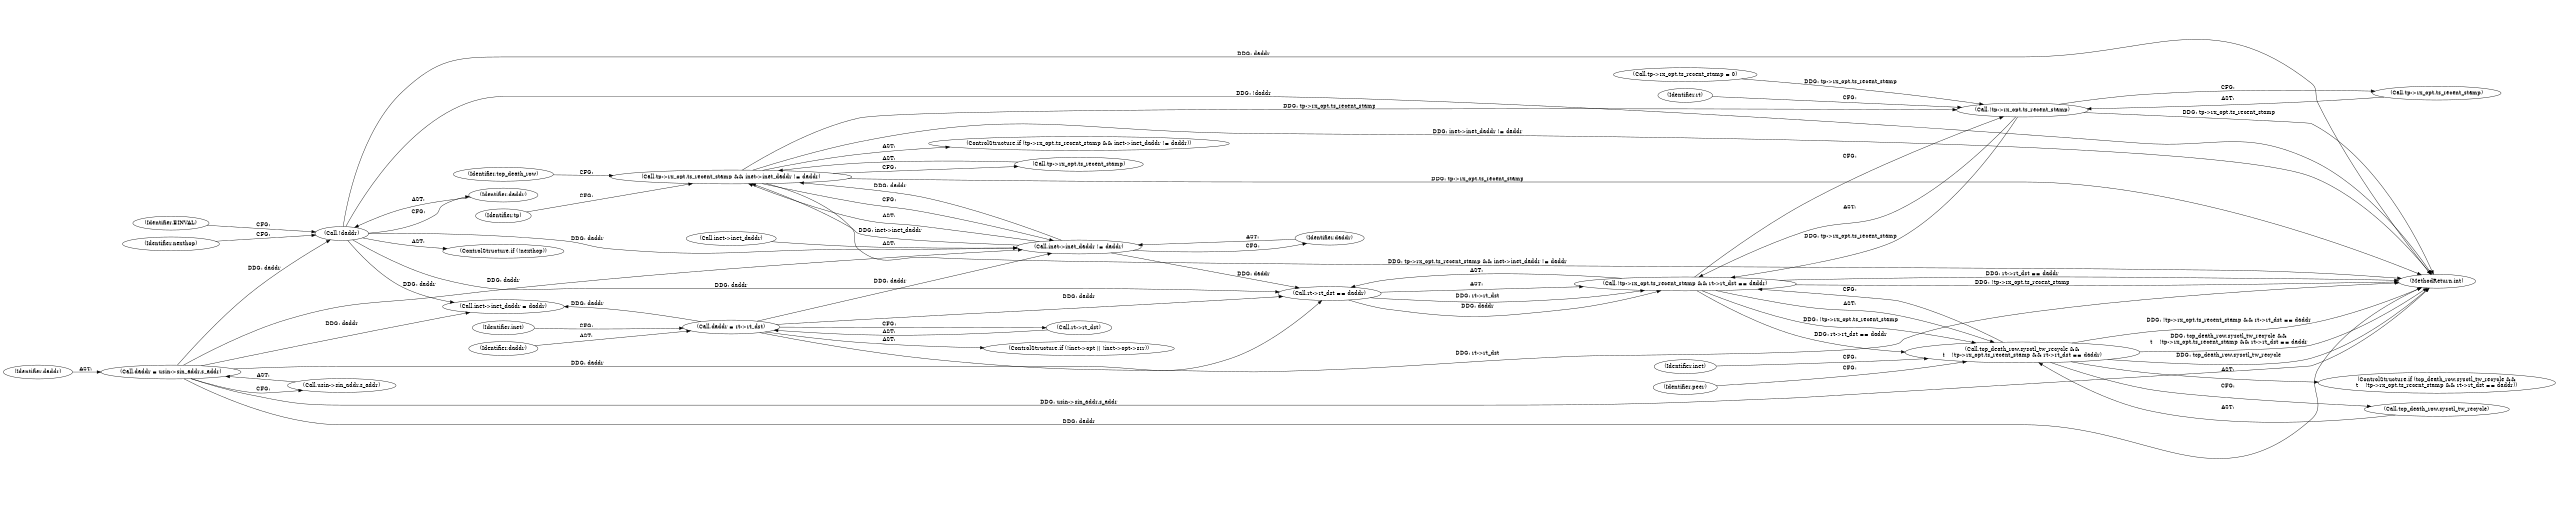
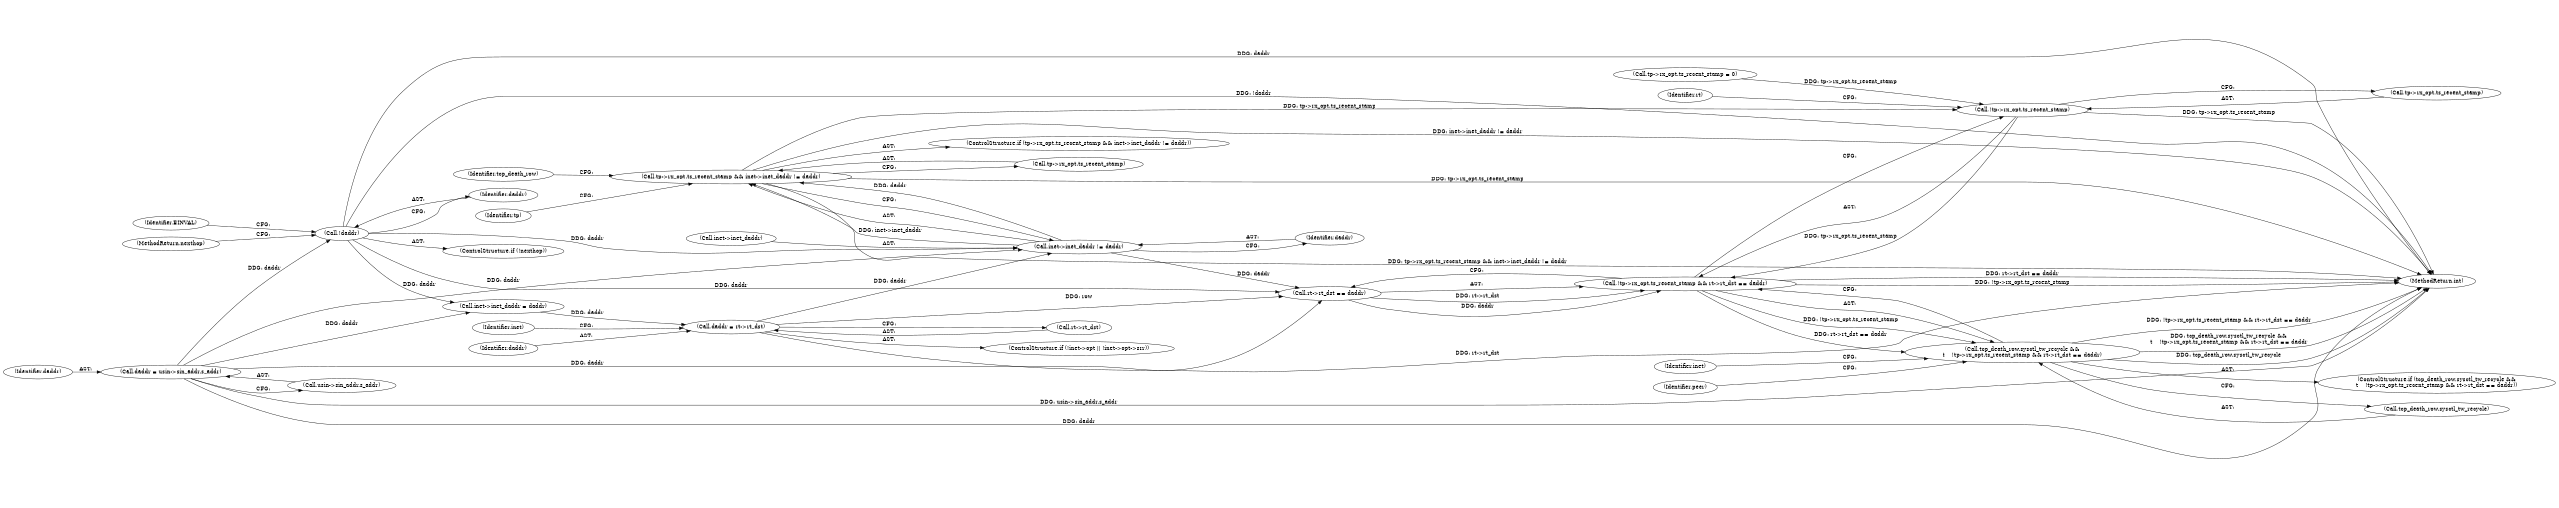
(171, 244) -> (171, 244)
(1478, 271) -> (1478, 271)
(1079, 297) -> (1079, 297)
(635, 312) -> (611, 320)
